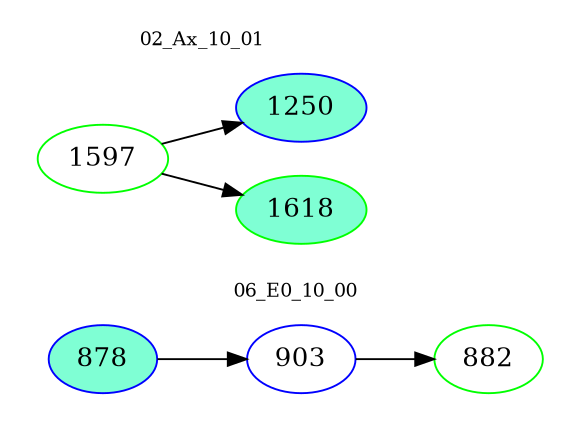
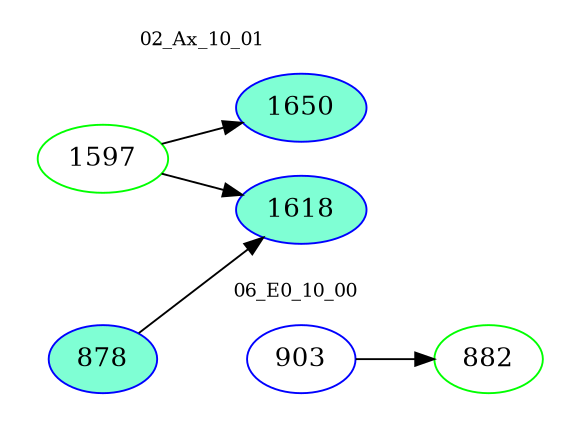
(301, 108) -> (301, 108)
(301, 210) -> (301, 210)
(193, 359) -> (193, 291)
